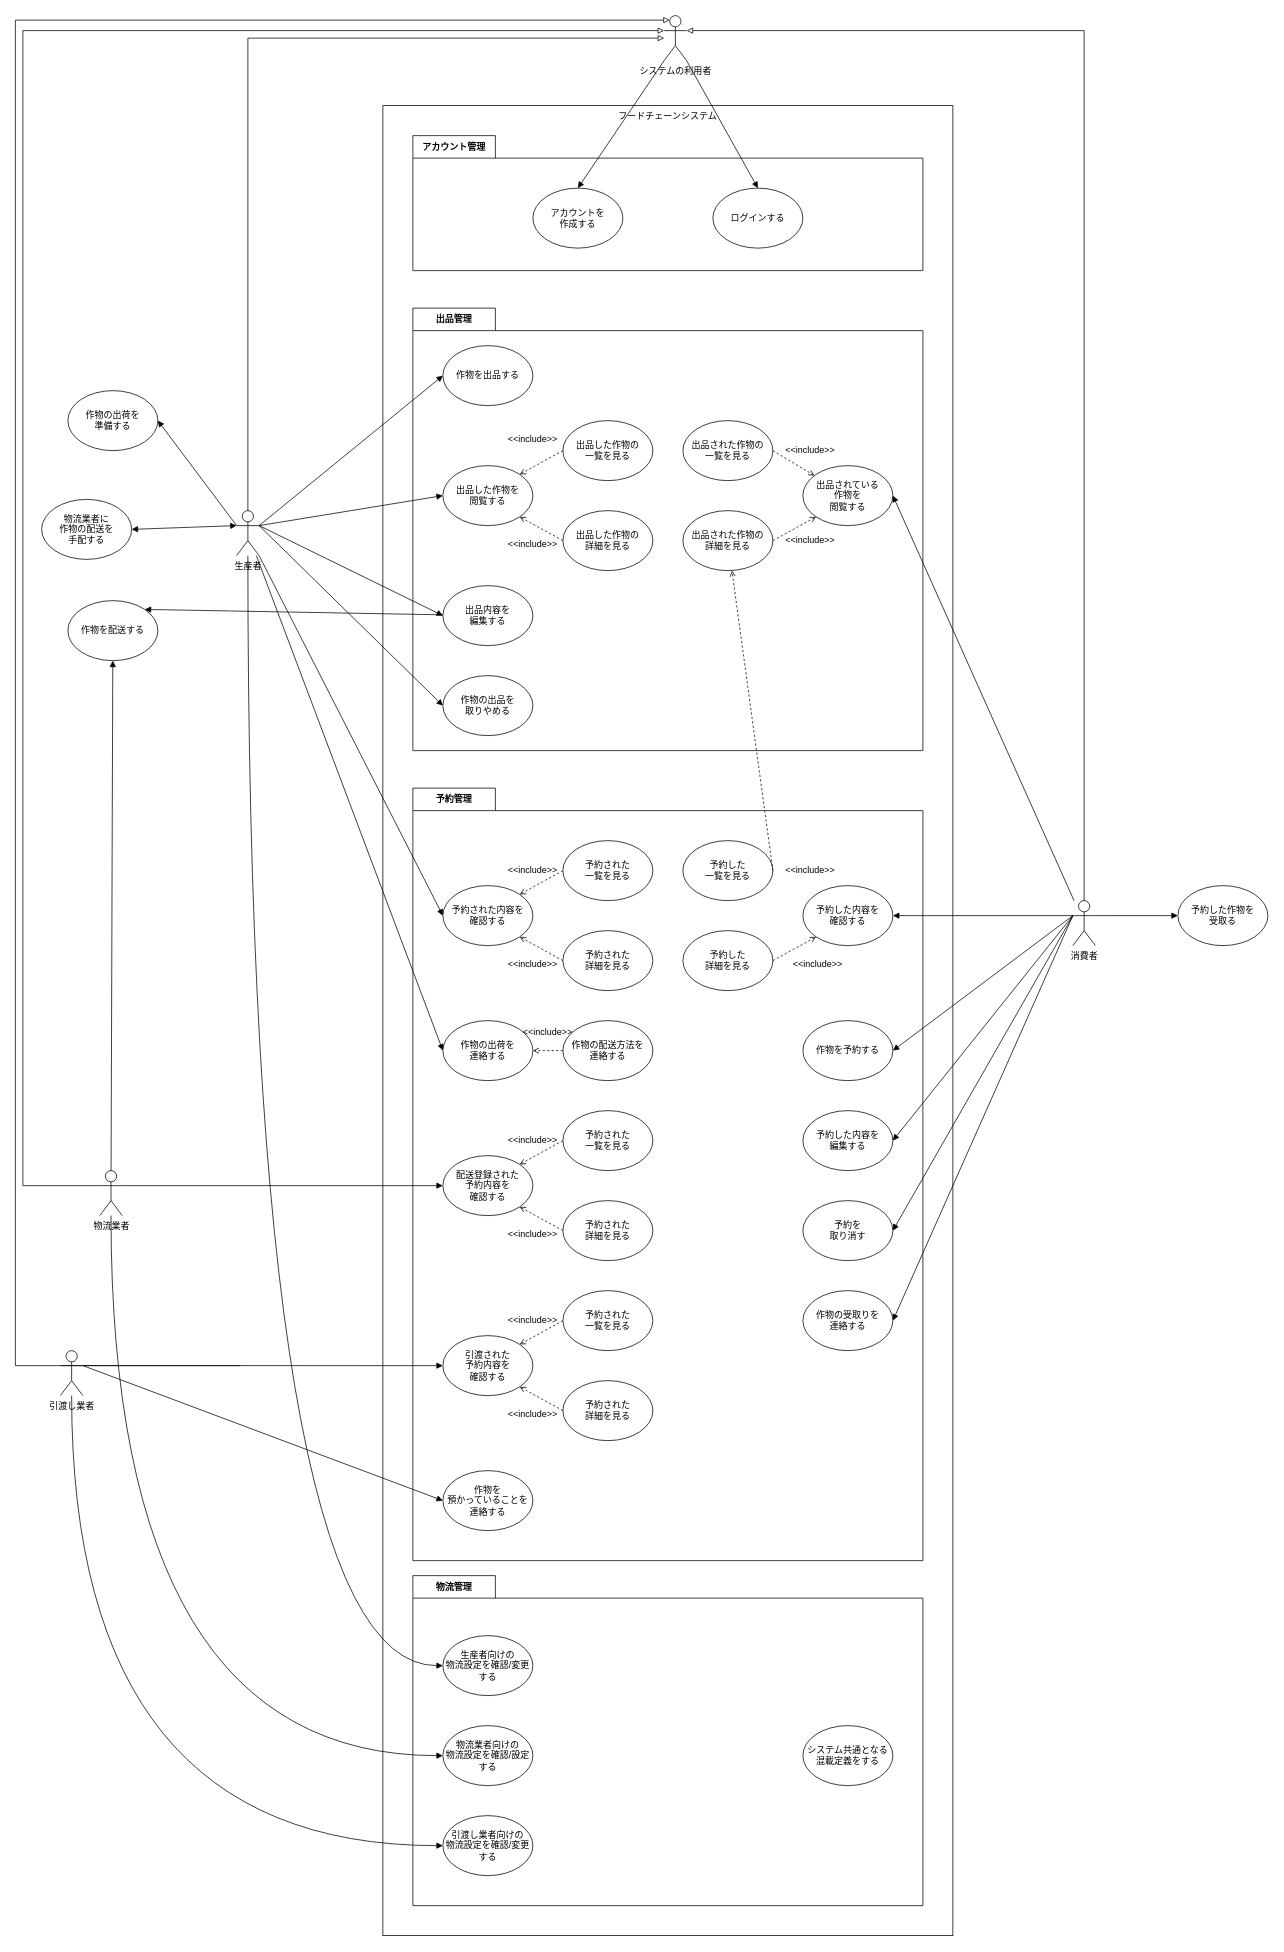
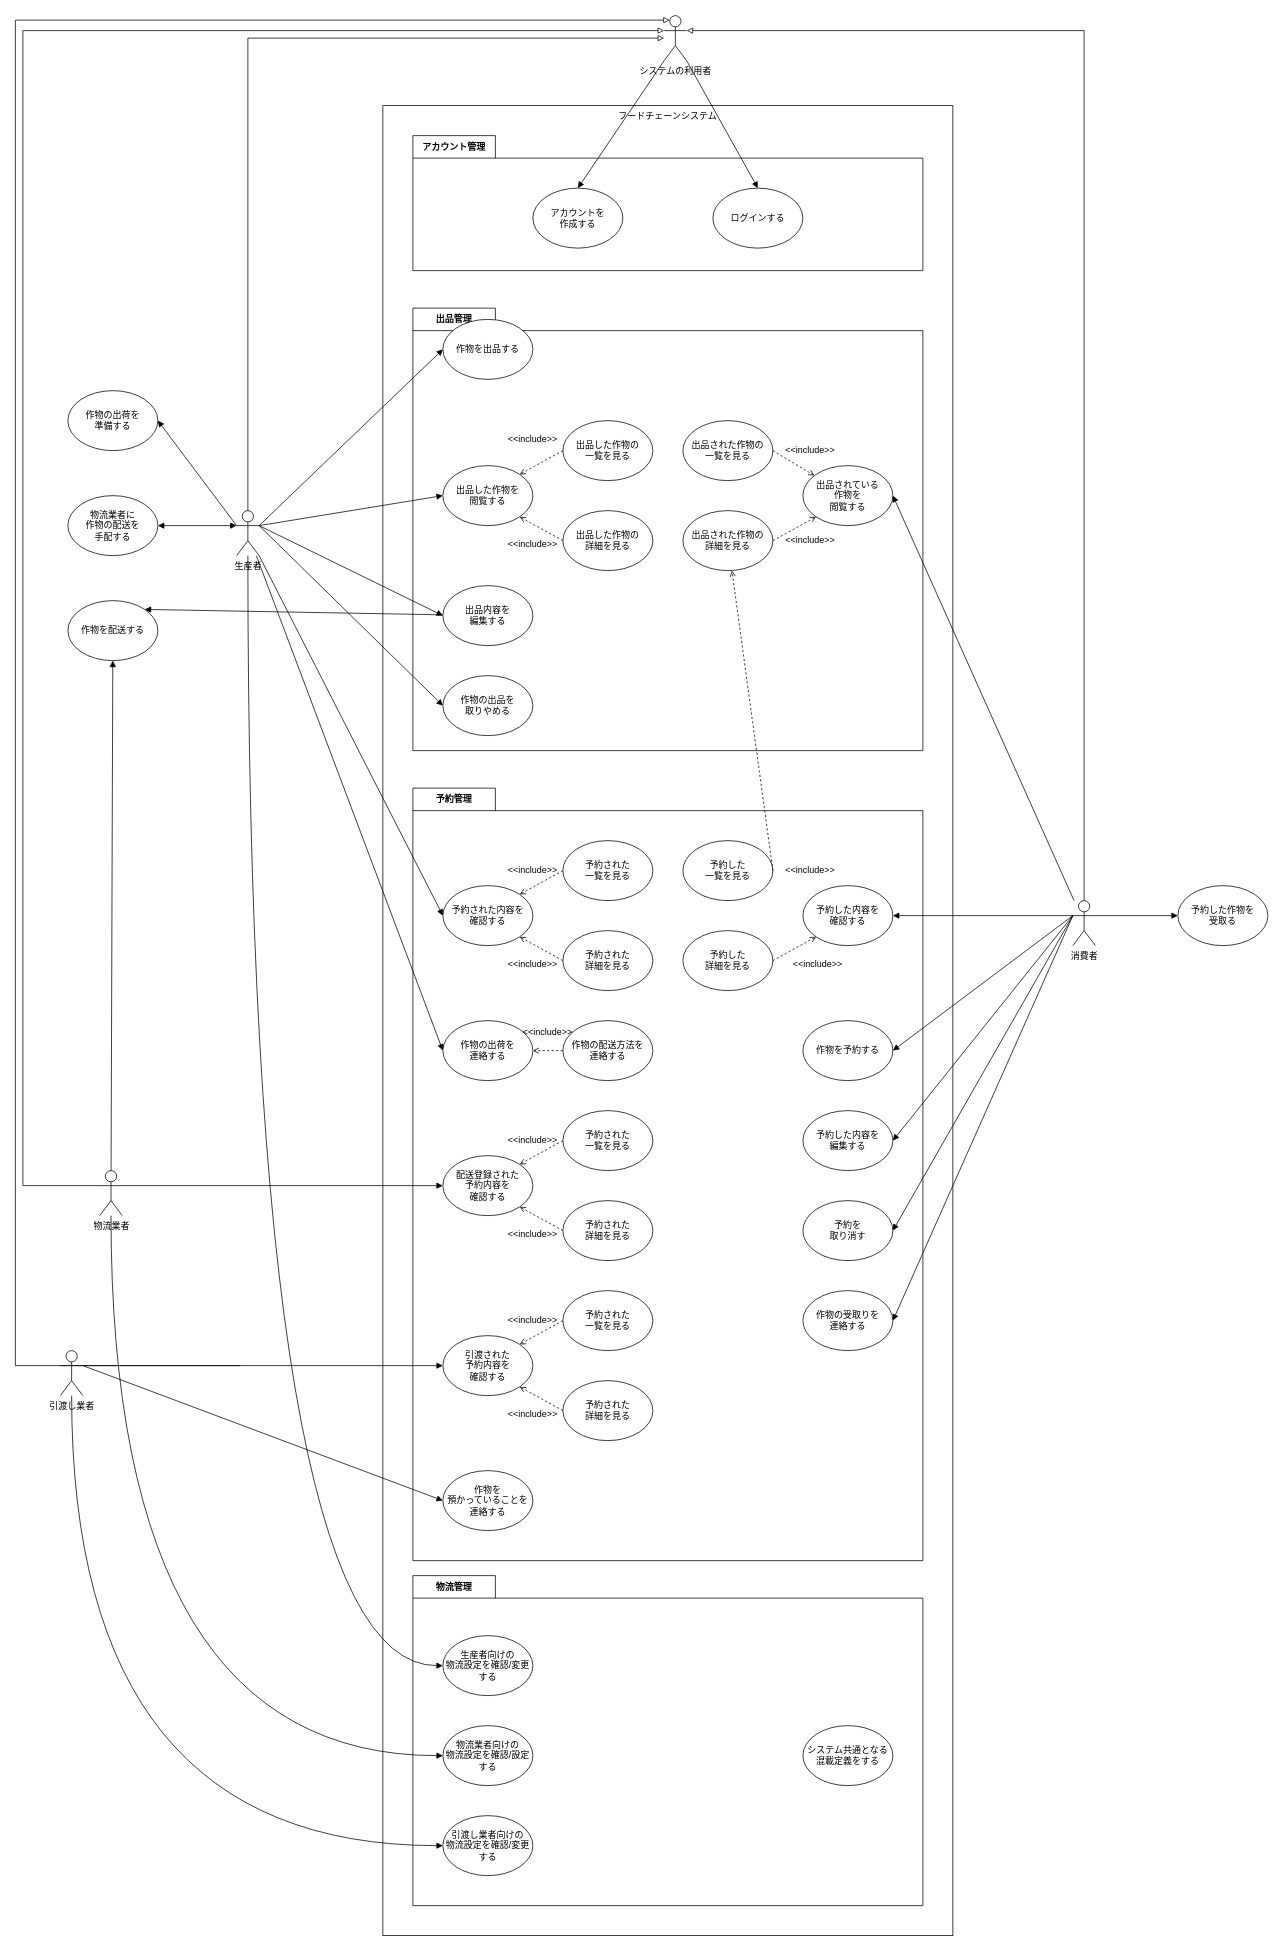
(488, 375) -> (488, 349)
(87, 529) -> (113, 525)
